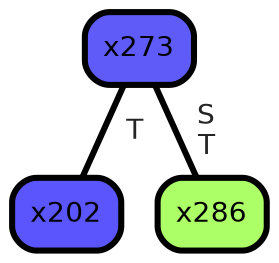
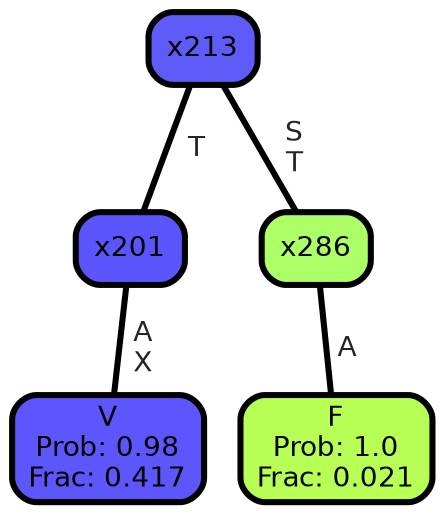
(139, 48) -> (203, 48)
(67, 214) -> (130, 249)
none -> (108, 449)
none -> (336, 449)
